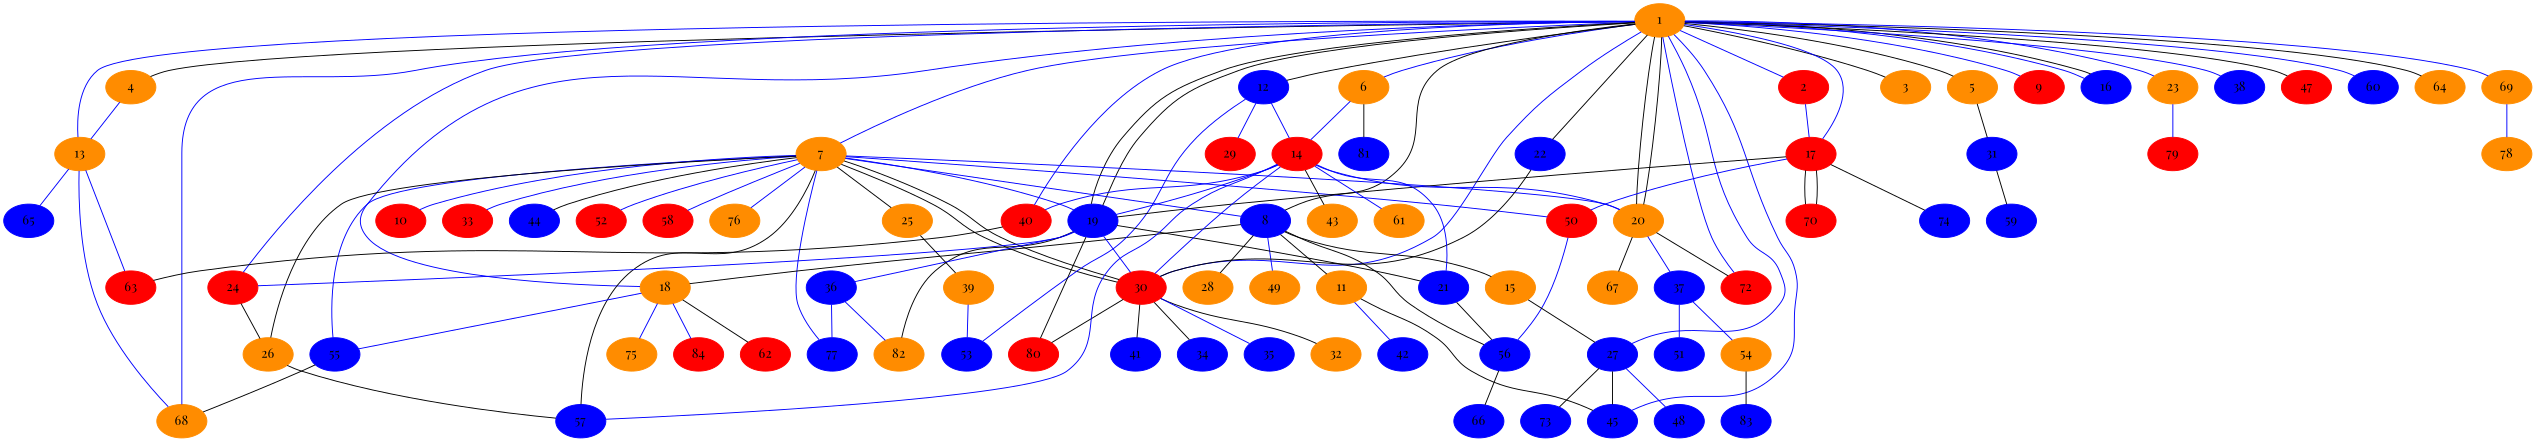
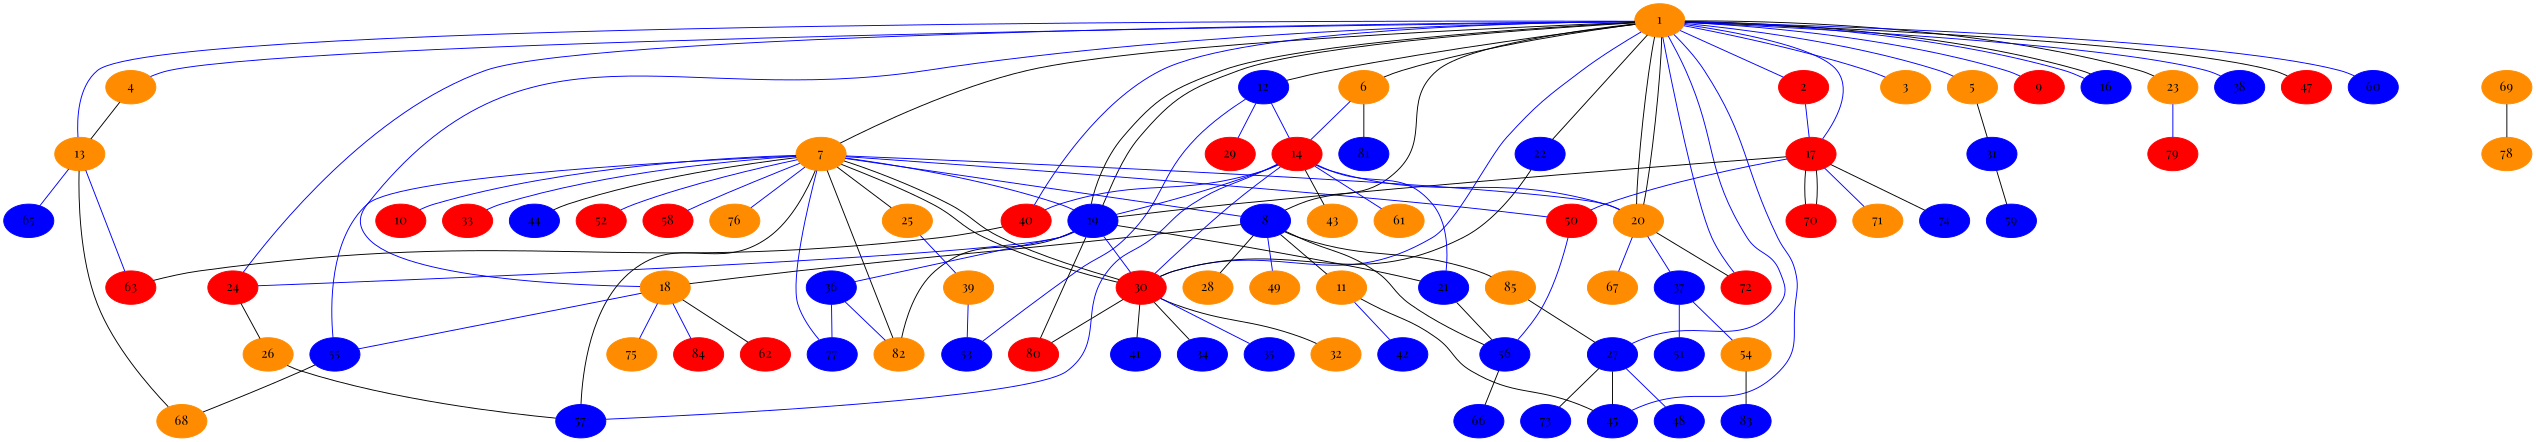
(1922, 32) -> (1922, 32)
(1821, 42) -> (1821, 42)
(594, 44) -> (706, 40)
(2269, 44) -> none
(1210, 47) -> (1210, 47)
(541, 54) -> none
(1446, 59) -> (1446, 59)
(1836, 61) -> (1836, 61)
(2440, 87) -> none
(105, 121) -> (105, 121)
(2507, 121) -> (2507, 121)
(355, 199) -> (853, 238)
none -> (1878, 221)
(930, 246) -> (930, 246)
(1625, 254) -> (1625, 254)
(1510, 288) -> (1510, 288)
(96, 299) -> (96, 299)
